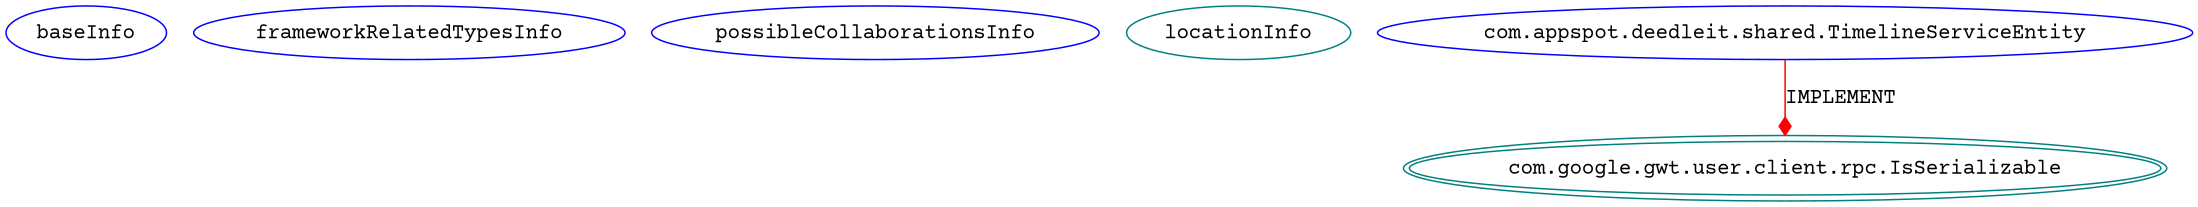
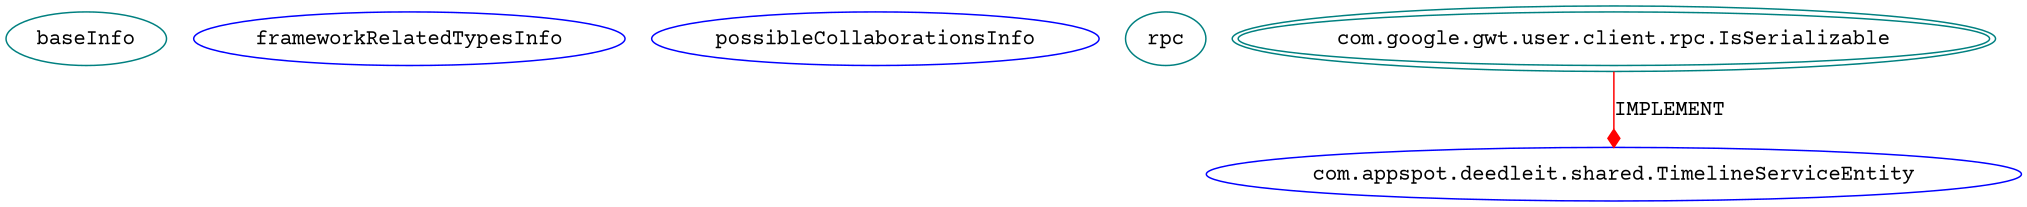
(86, 33) -> (86, 39)
(1239, 33) -> (1166, 39)
(1785, 89) -> (1614, 100)
